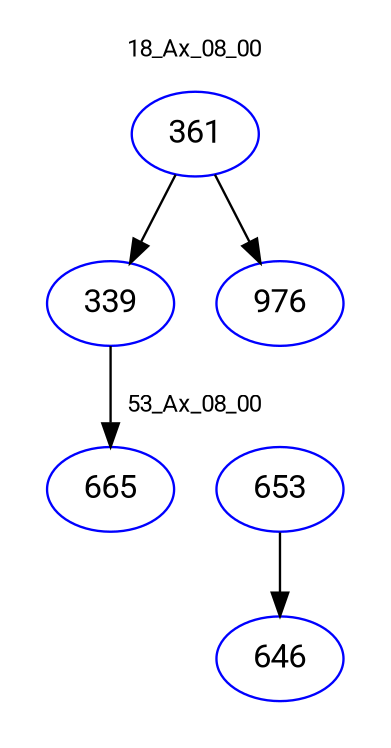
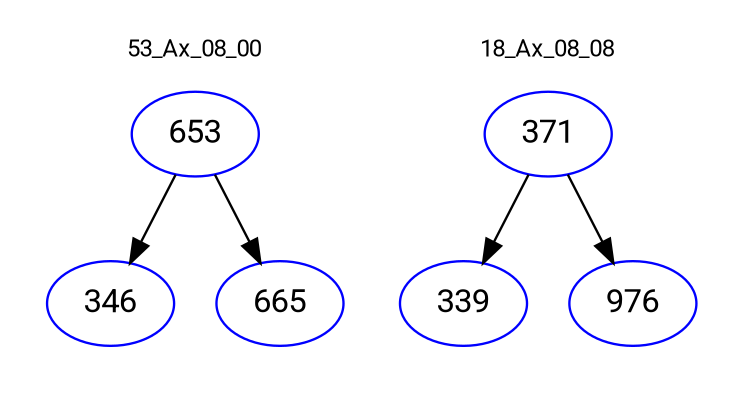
(195, 51) -> (548, 51)
(195, 134) -> (548, 134)
(111, 398) -> (232, 208)
(280, 659) -> (111, 304)
